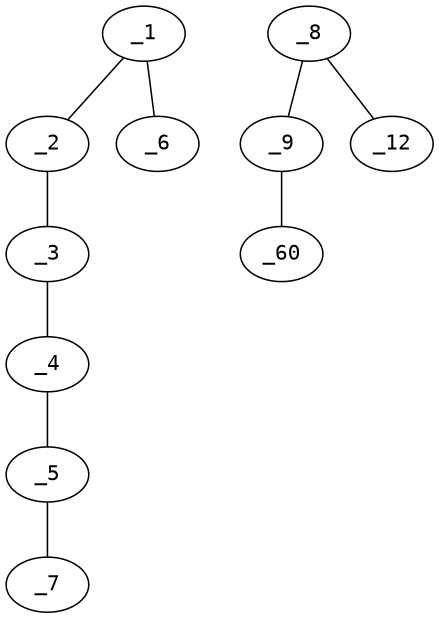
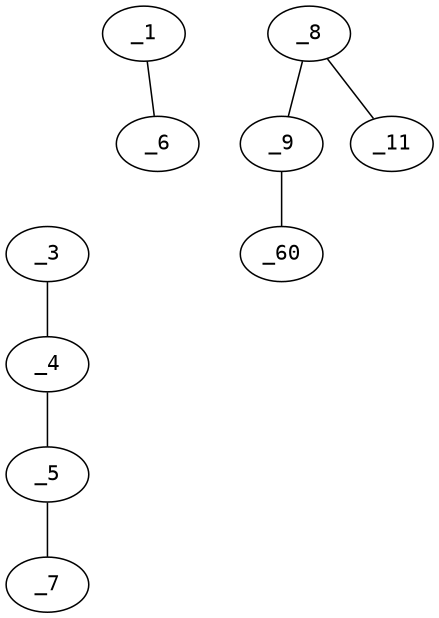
(47, 144) -> none
(392, 144) -> (392, 144)
